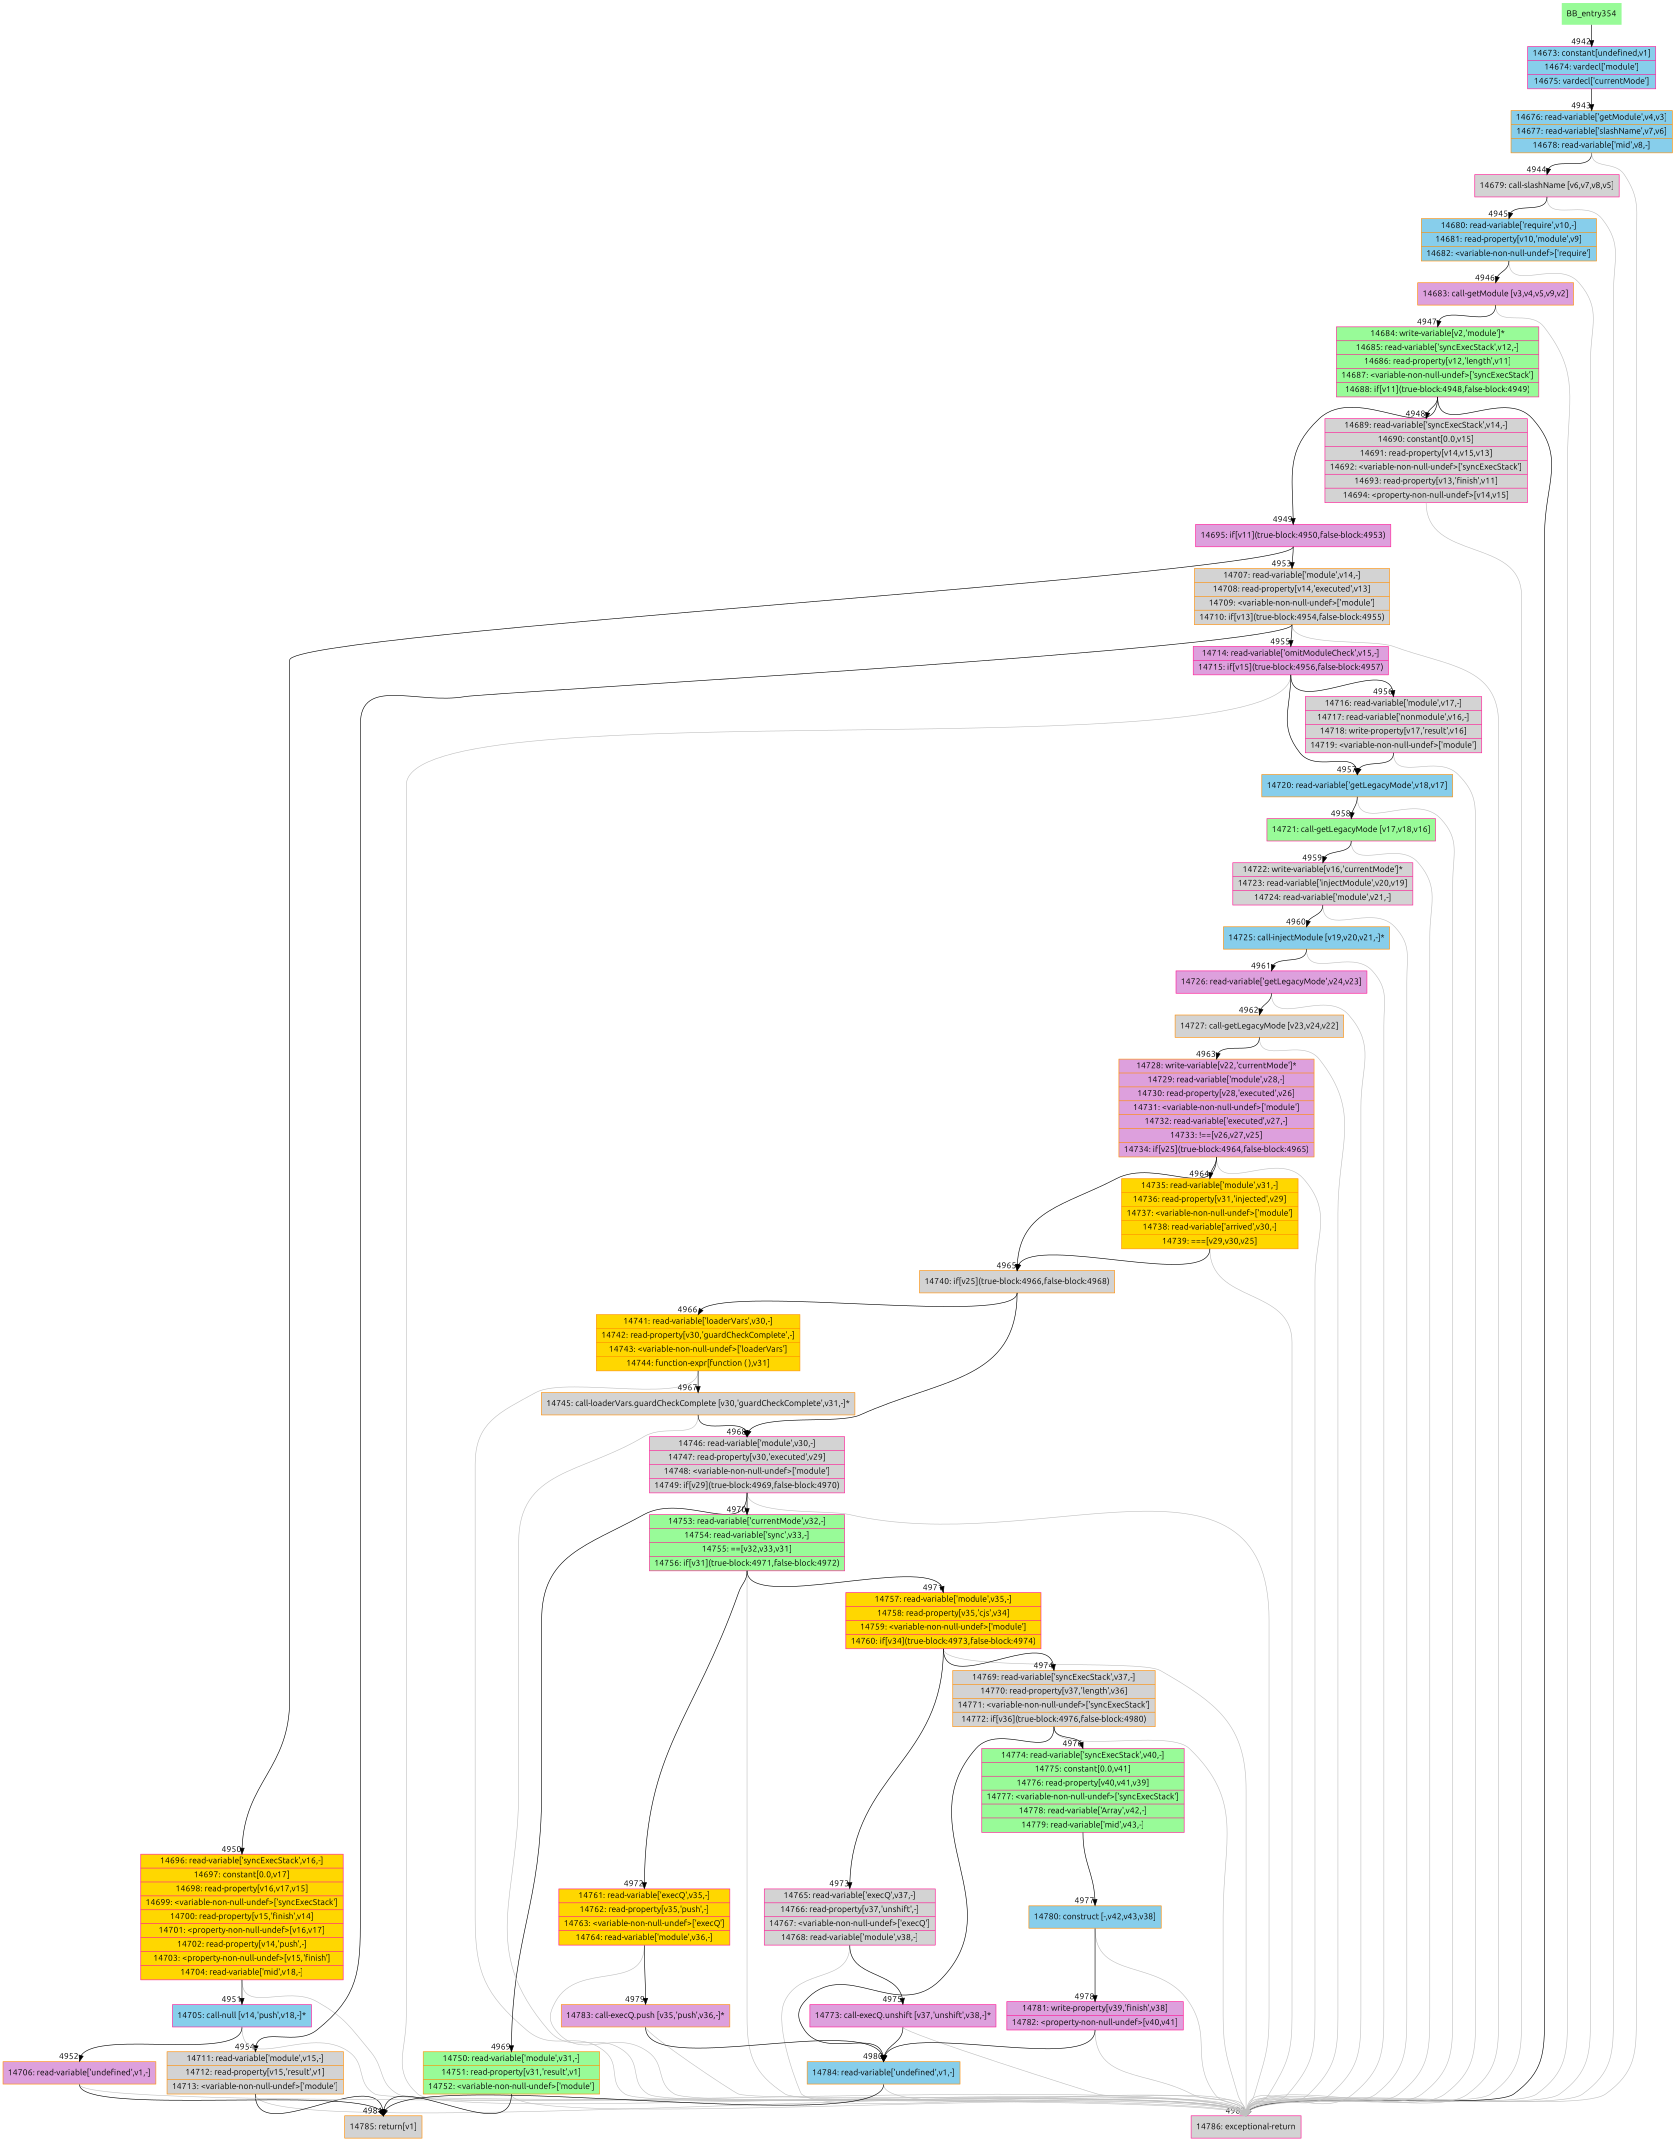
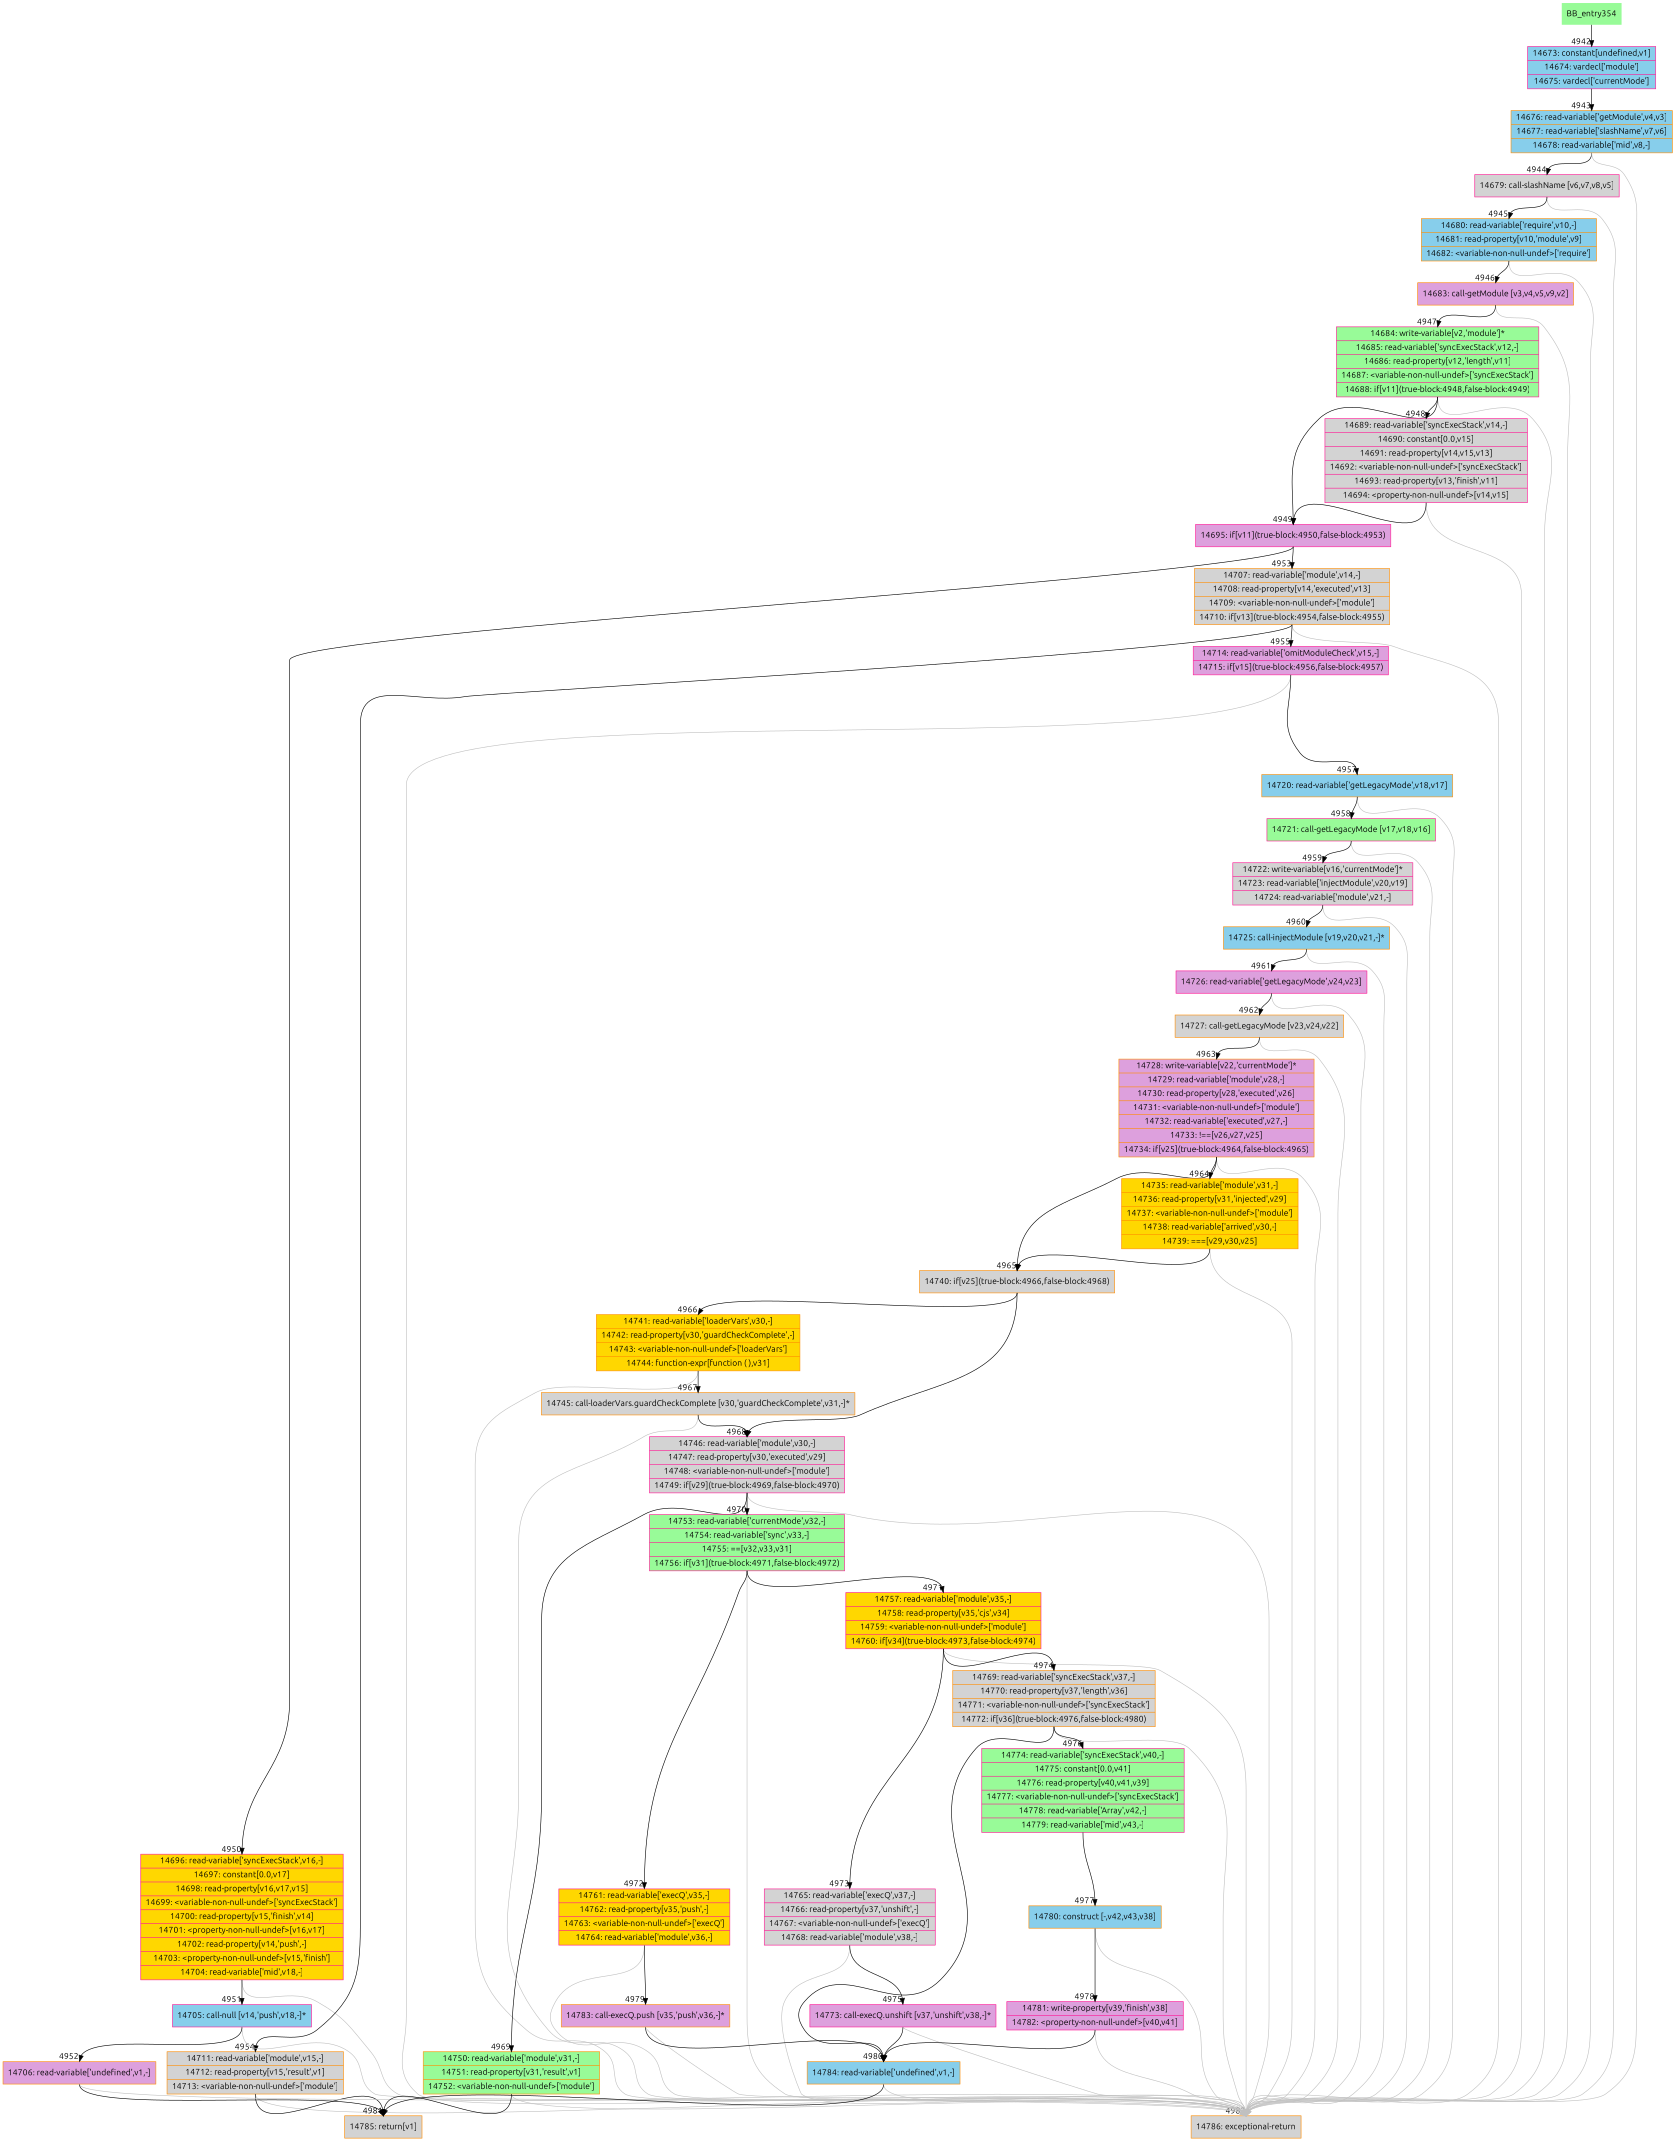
none -> (1363, 514)
(1394, 725) -> none
(1545, 1337) -> (1545, 1337)
(1246, 2127) -> (1246, 2127)
